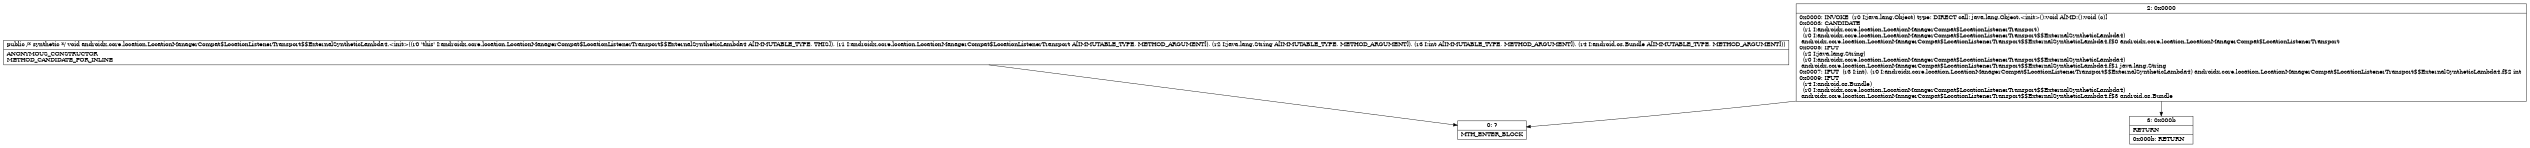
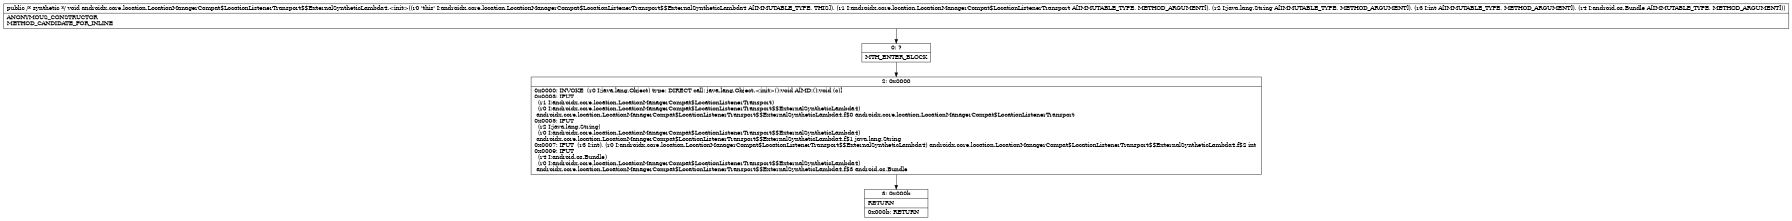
(1832, 24) -> (556, 97)
(1663, 115) -> (896, 67)
